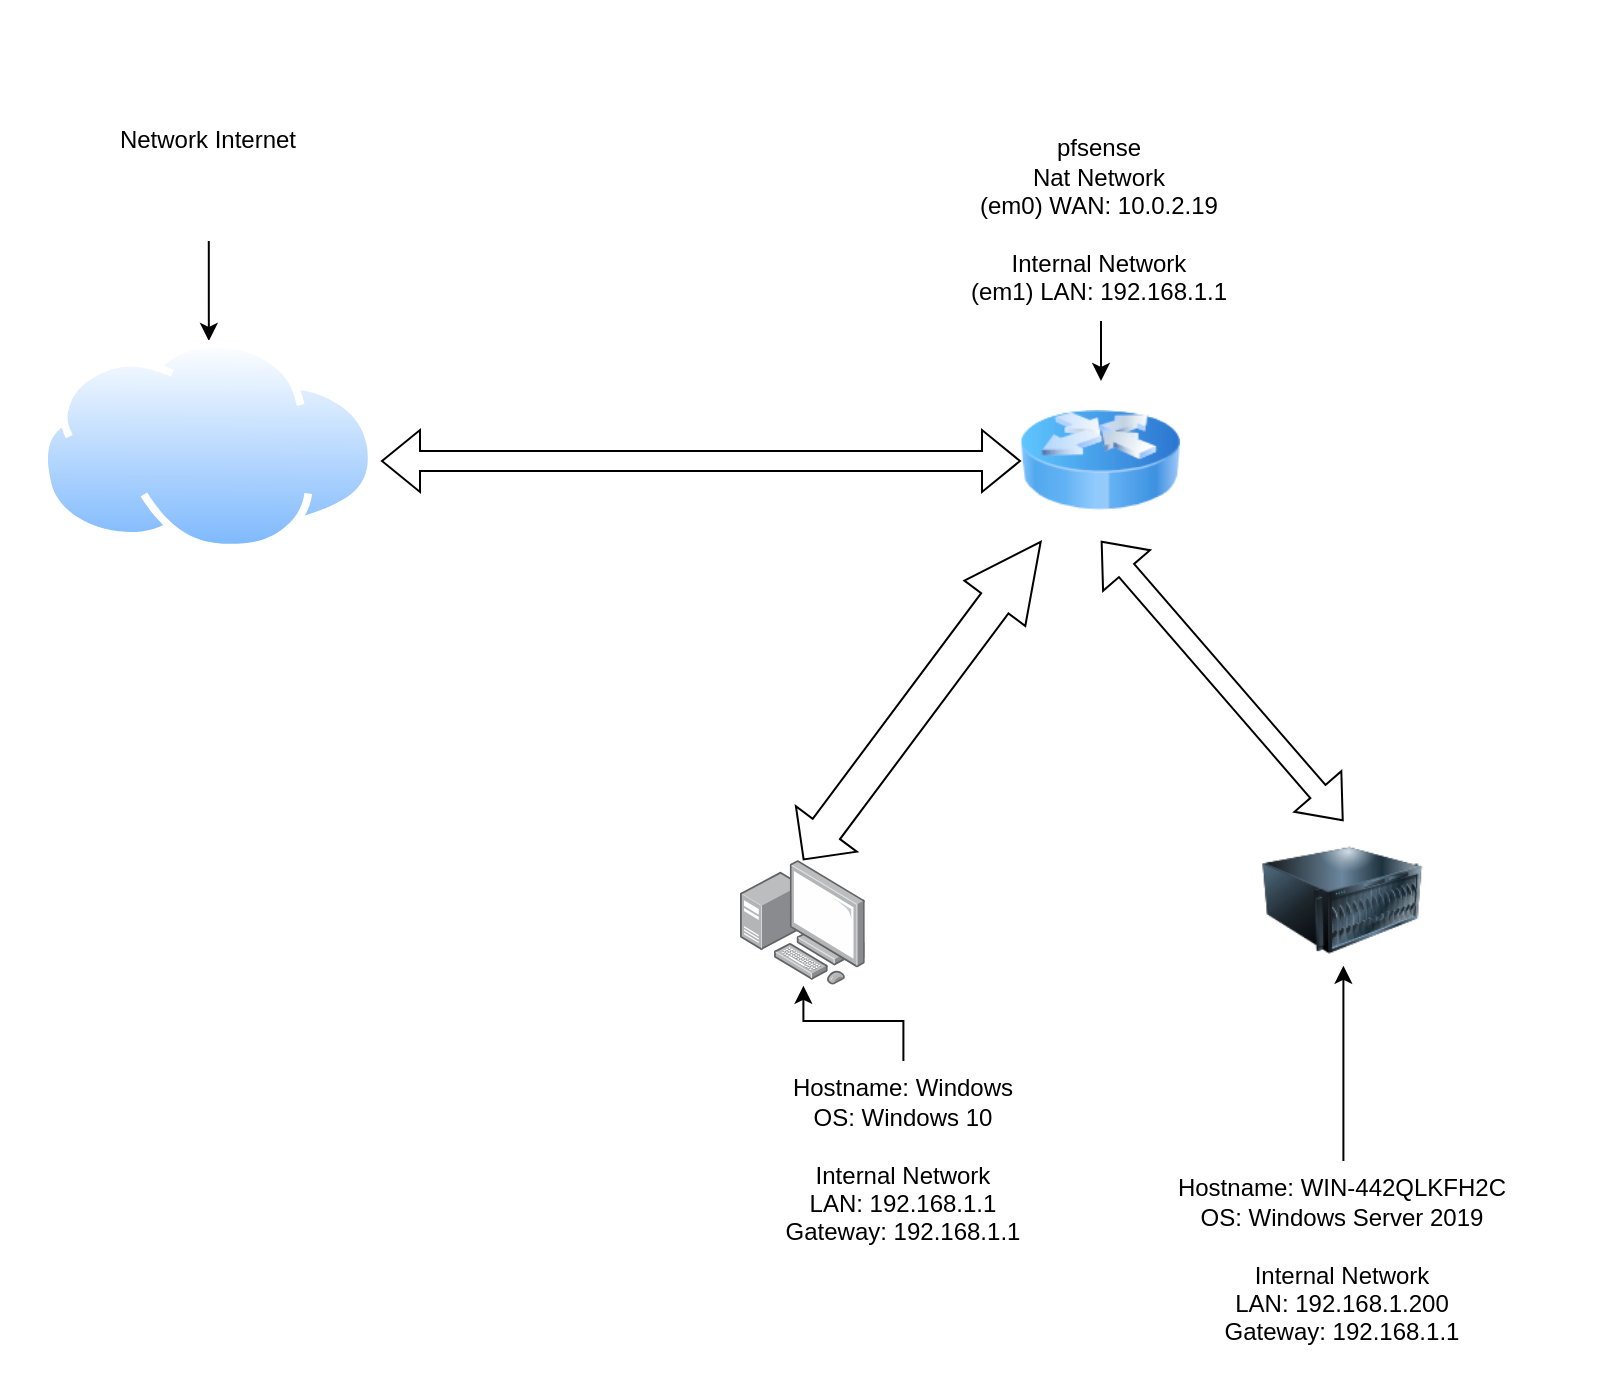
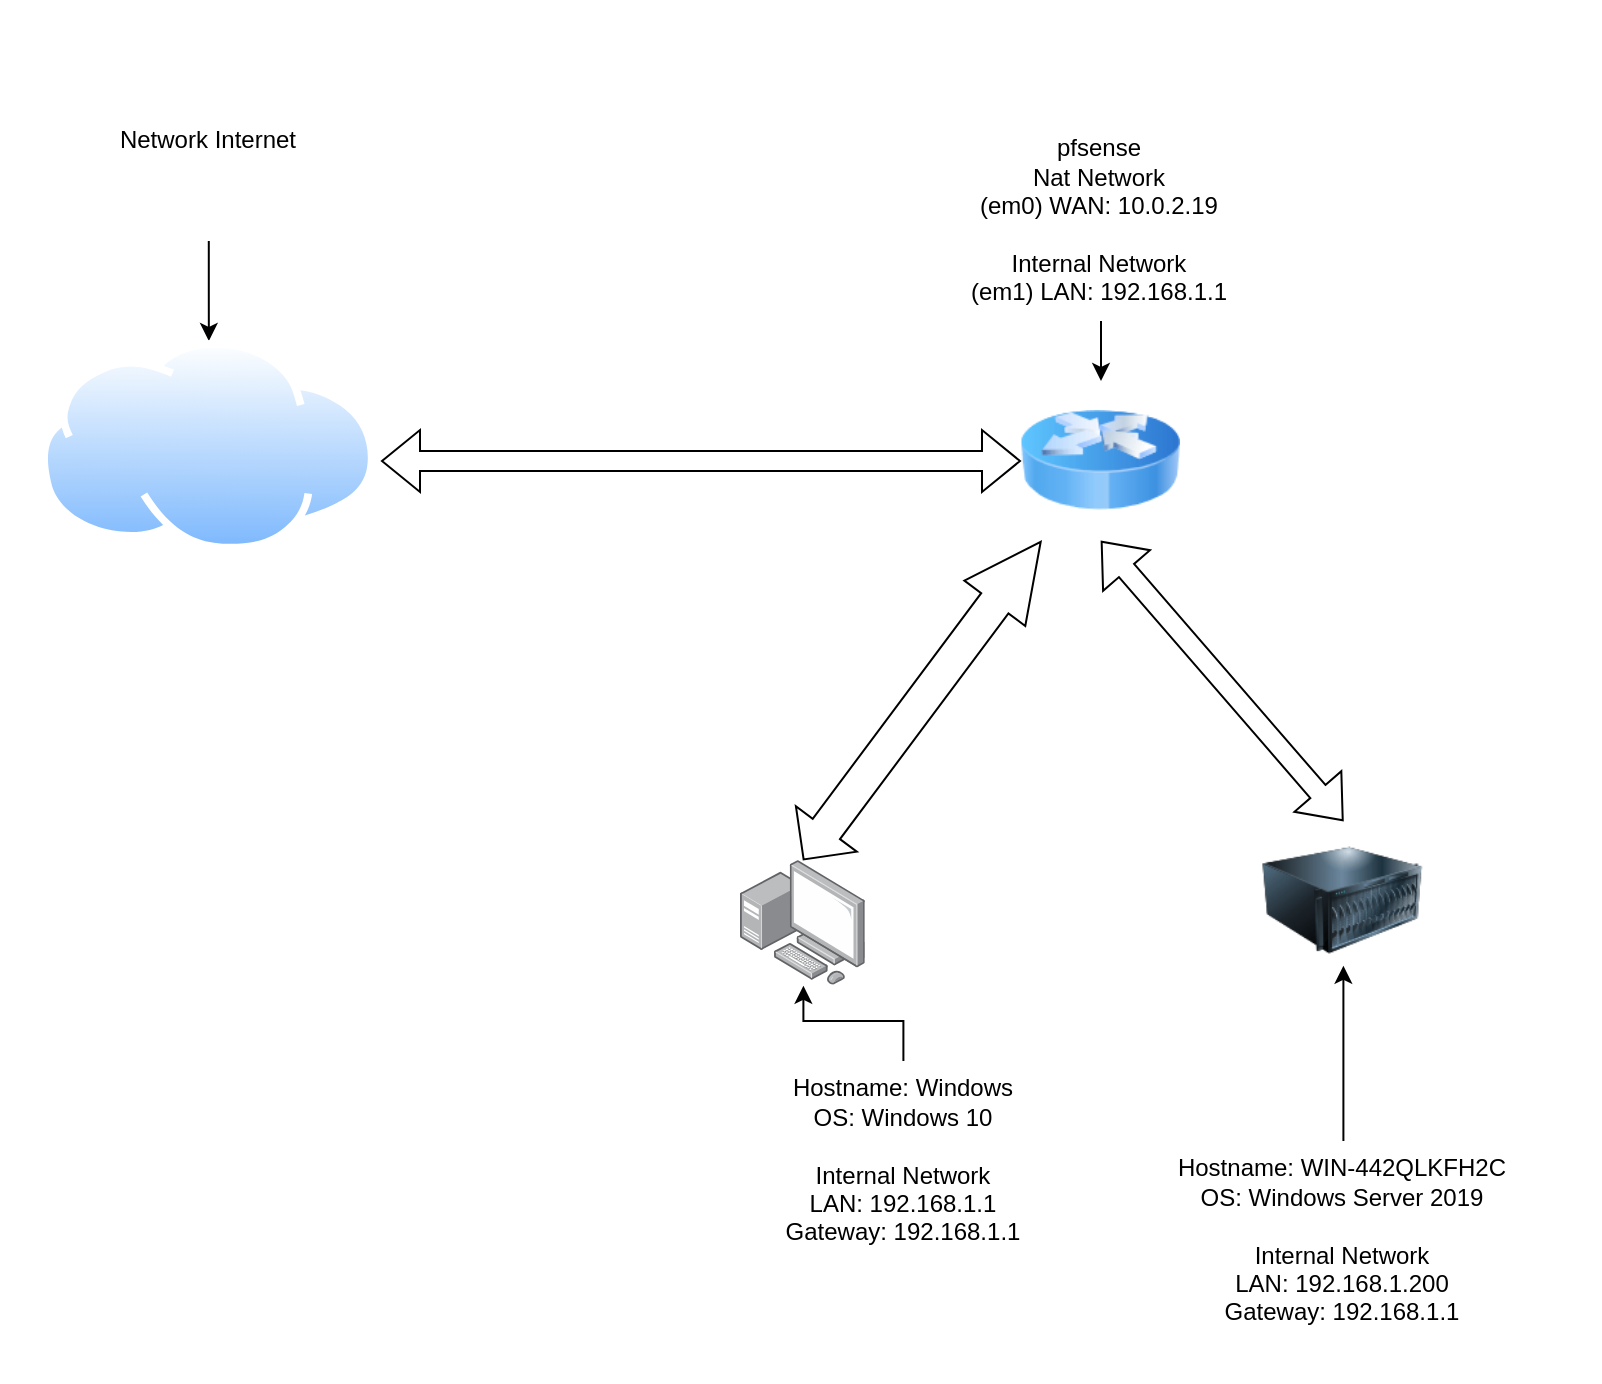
(1343, 1261) -> (1343, 1241)
